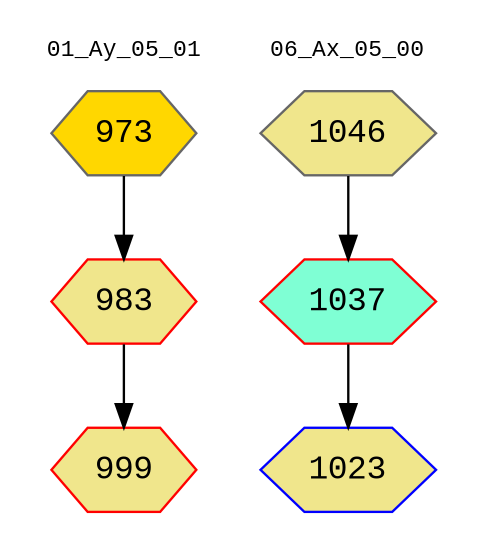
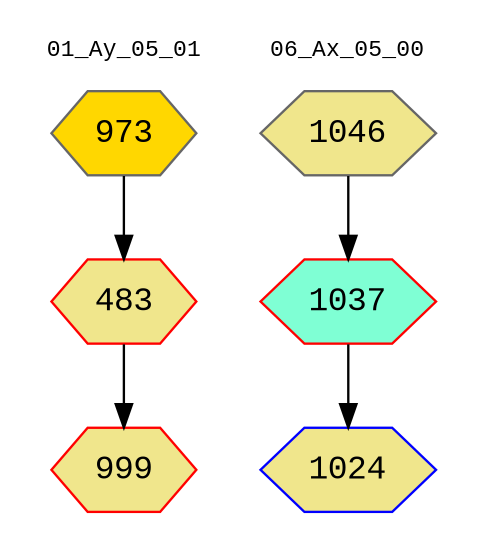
(124, 302) -> (124, 302)
(348, 470) -> (348, 470)
